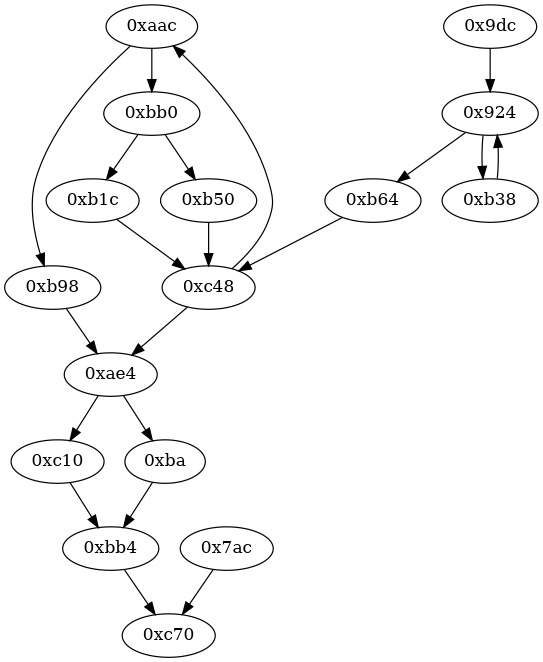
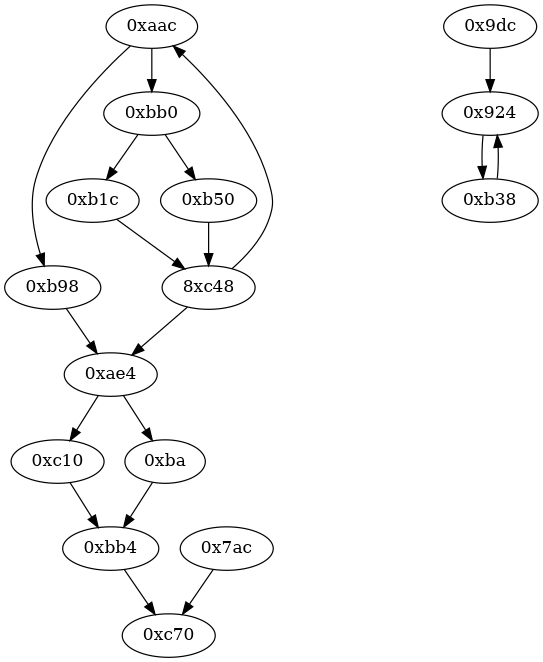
(373, 201) -> none
(209, 288) -> (209, 288)
